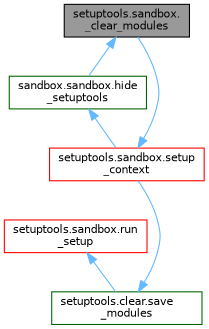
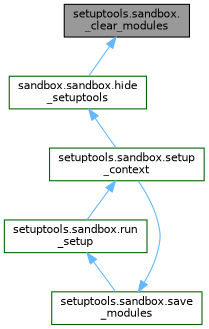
(158, 87) -> (98, 205)
(127, 164) -> (127, 164)
(76, 236) -> (76, 236)
(127, 308) -> (127, 308)
